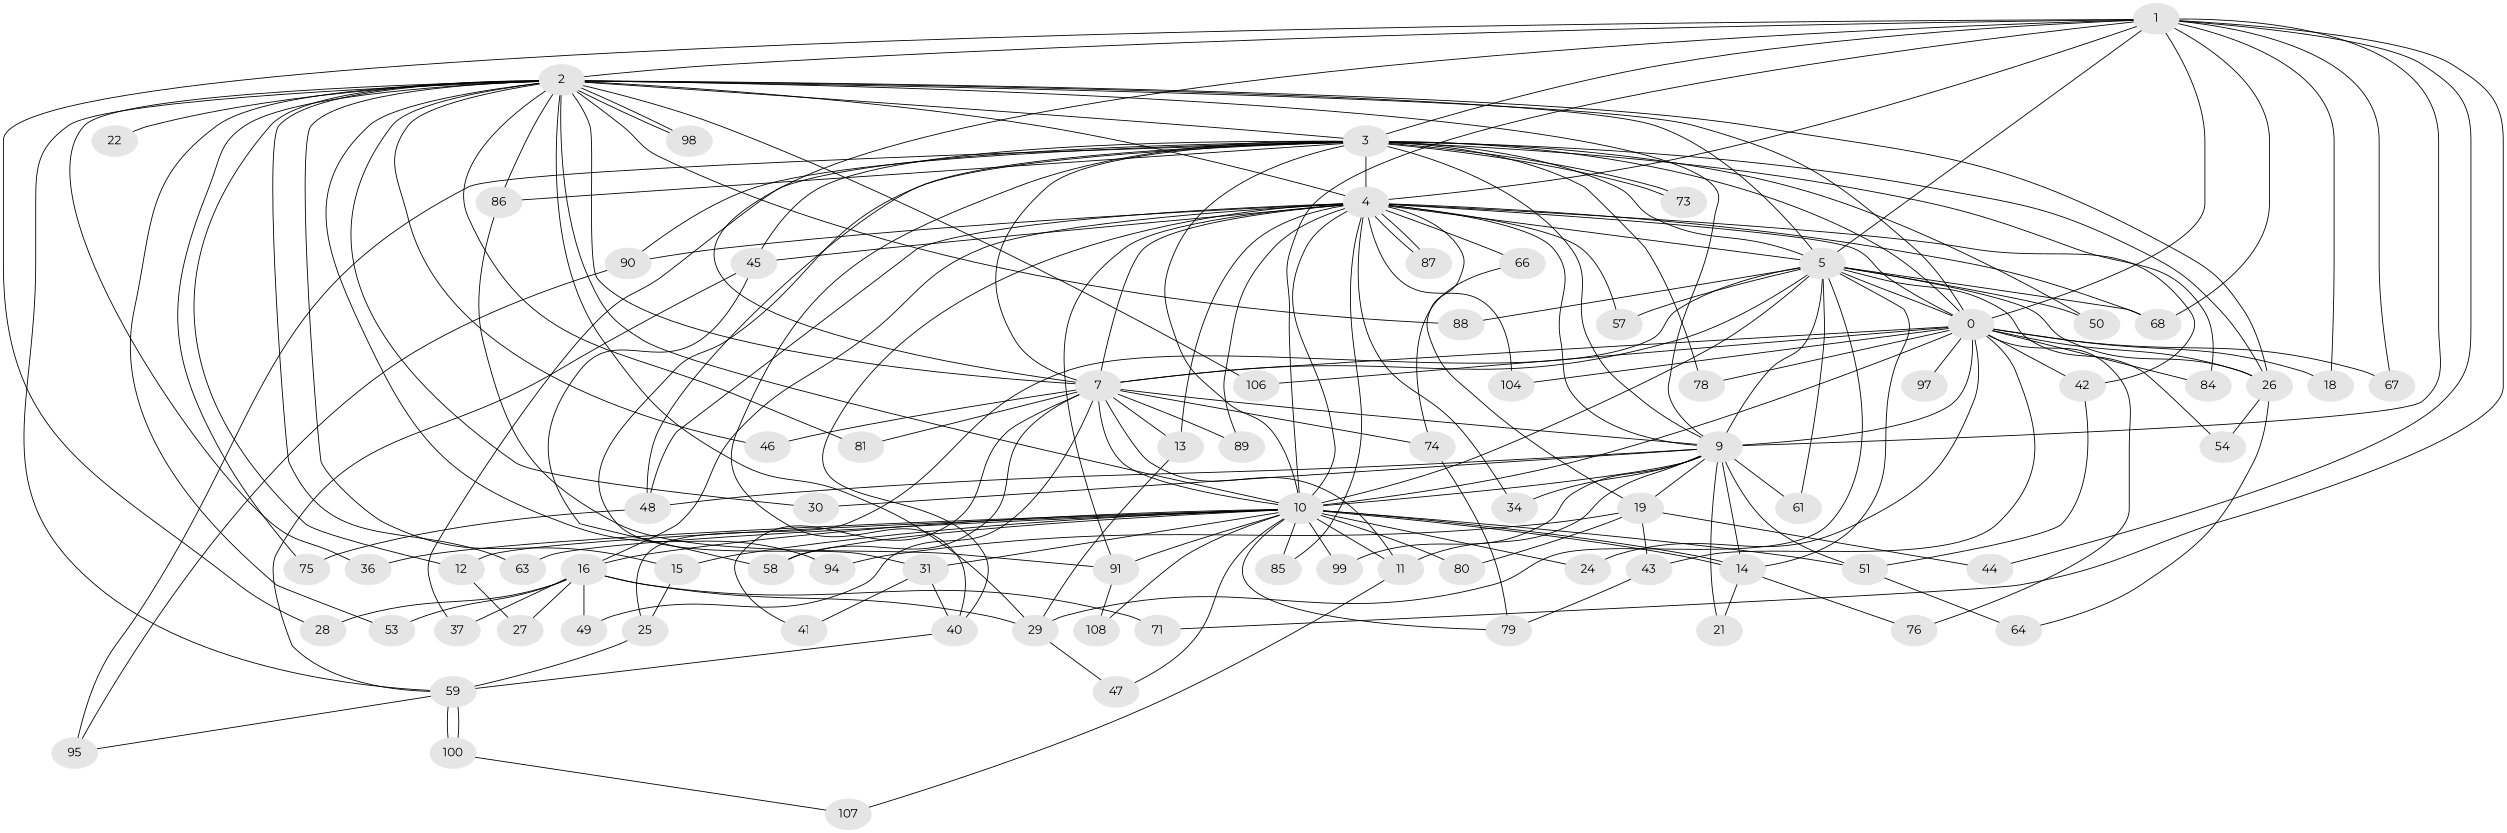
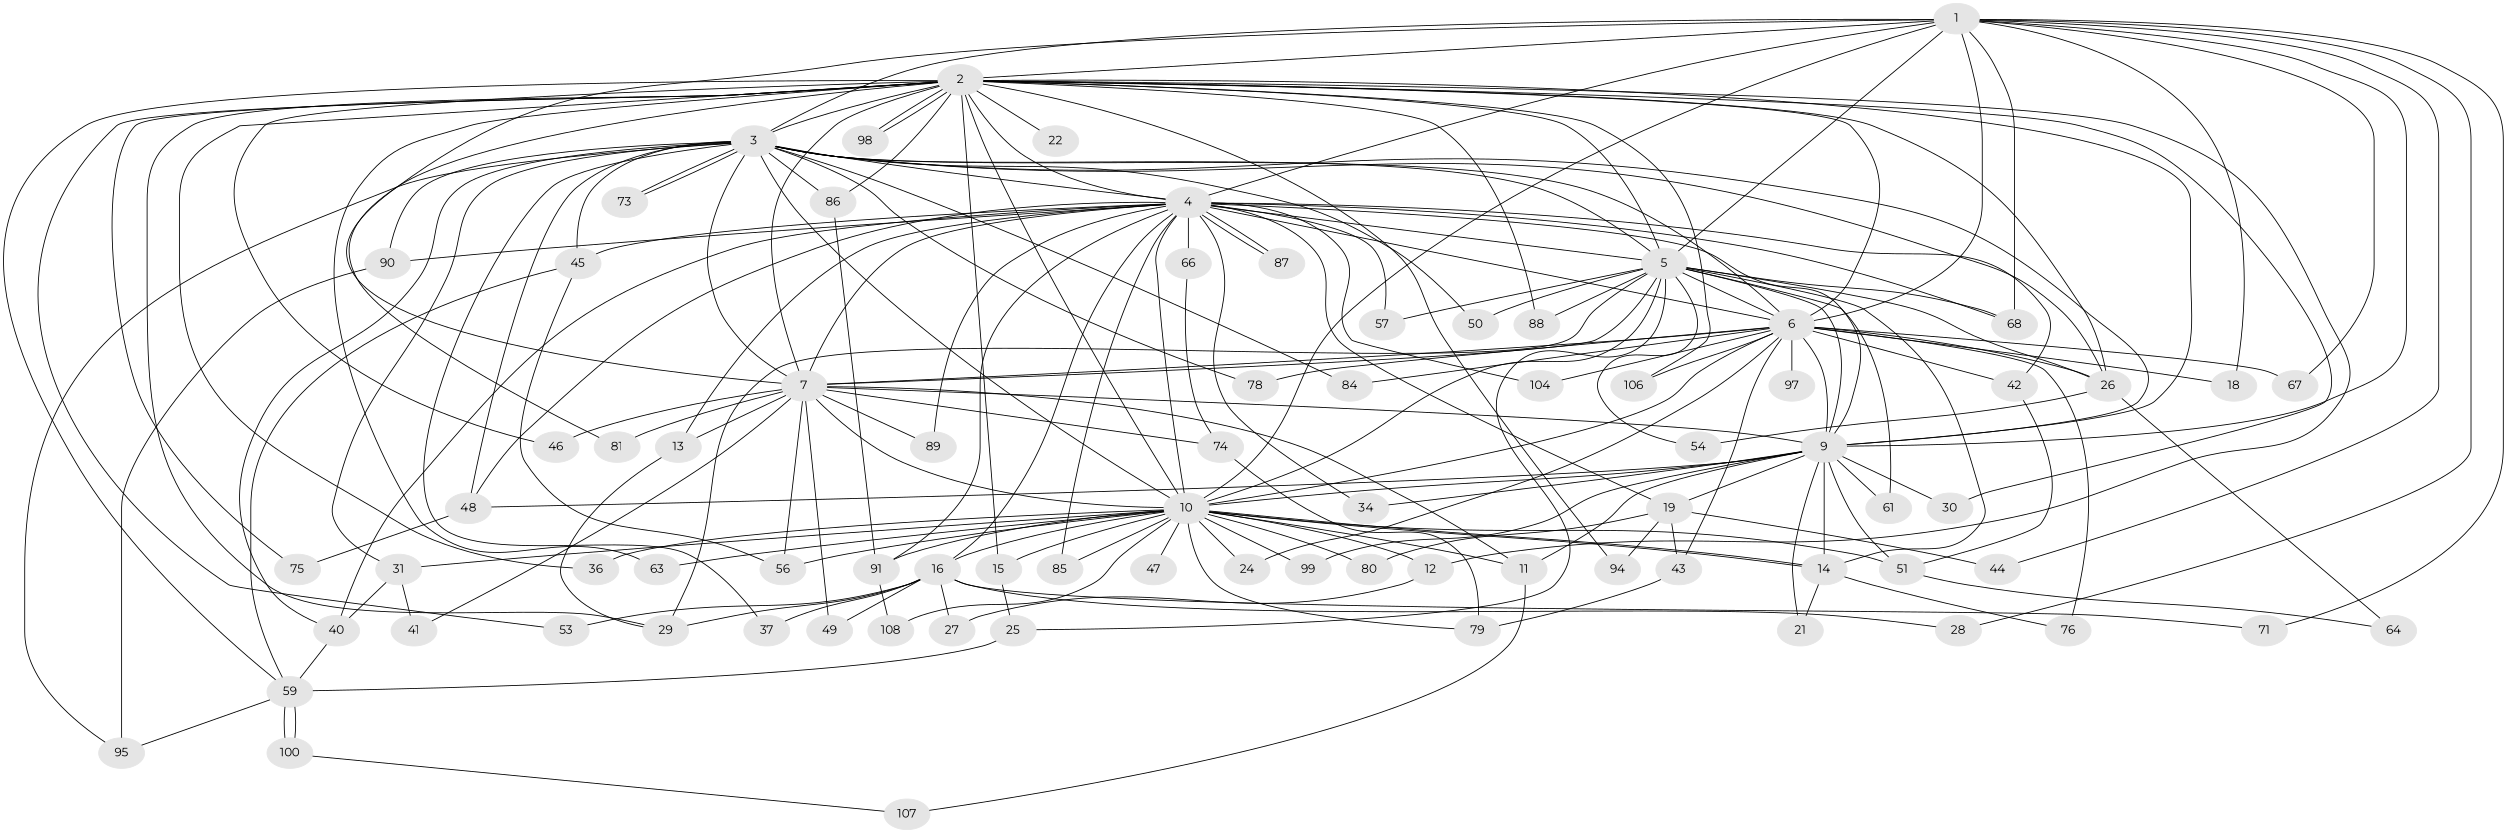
(1971, 325) -> (1792, 325)
(771, 570) -> (783, 570)
(1076, 661) -> none
